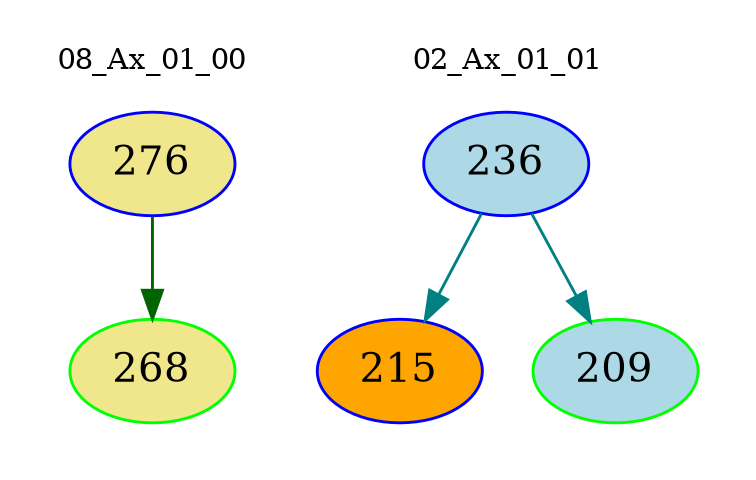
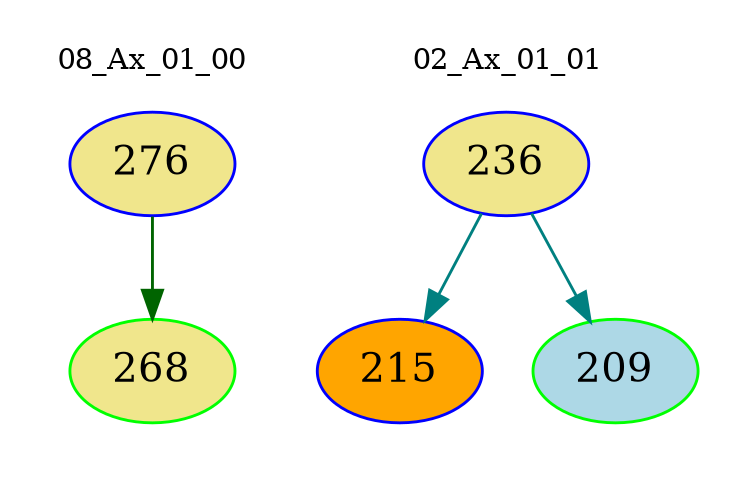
(506, 164) -> (506, 164)
